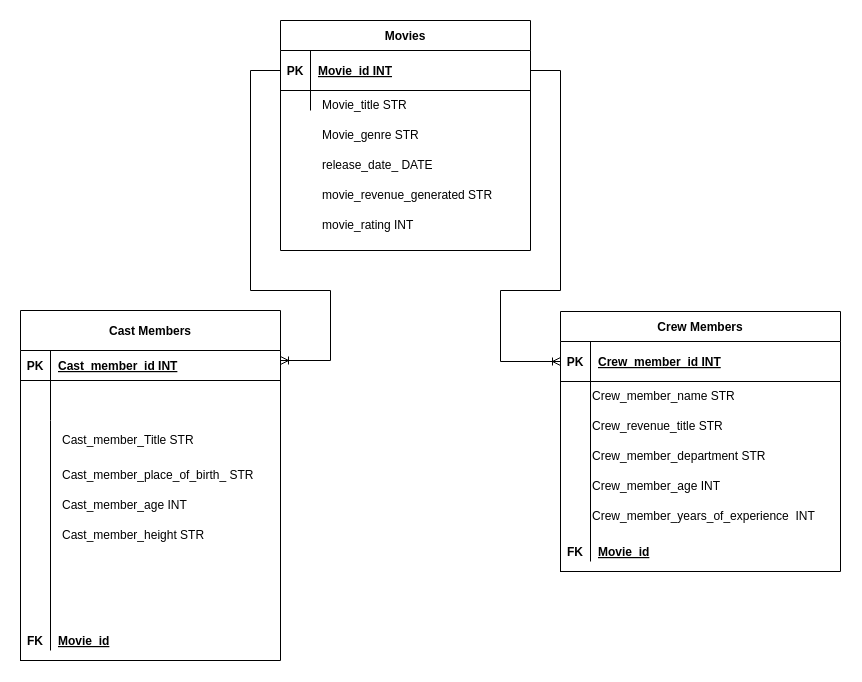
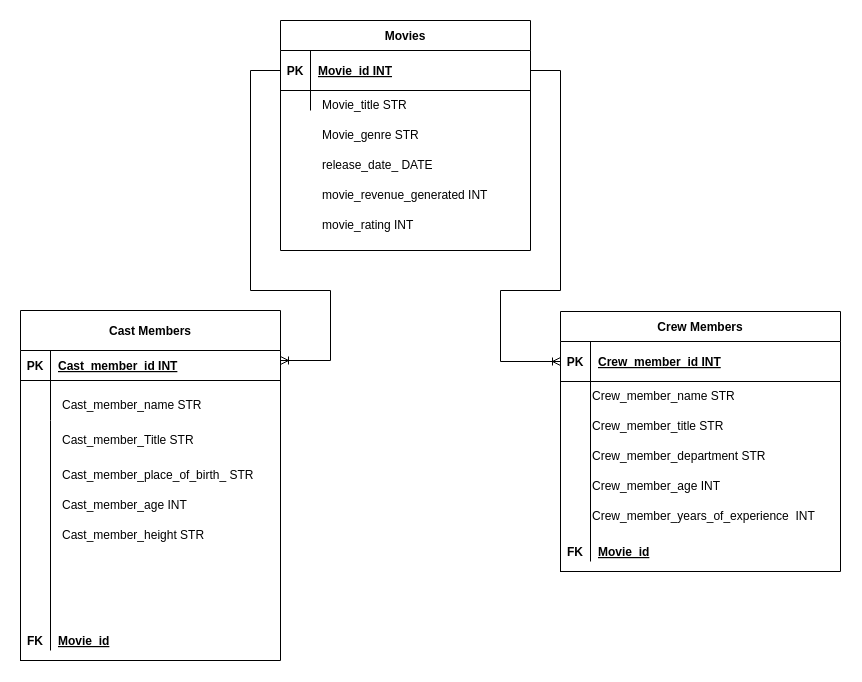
(410, 196) -> (410, 196)
none -> (171, 406)
(662, 427) -> (658, 427)
